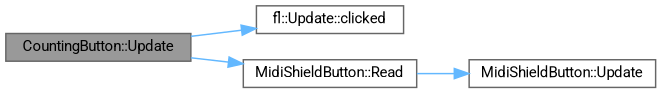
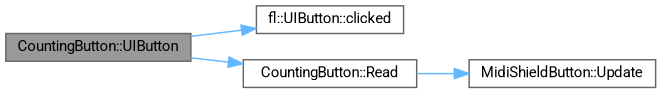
(330, 20) -> (330, 20)
(98, 47) -> (98, 47)
(330, 74) -> (330, 74)
